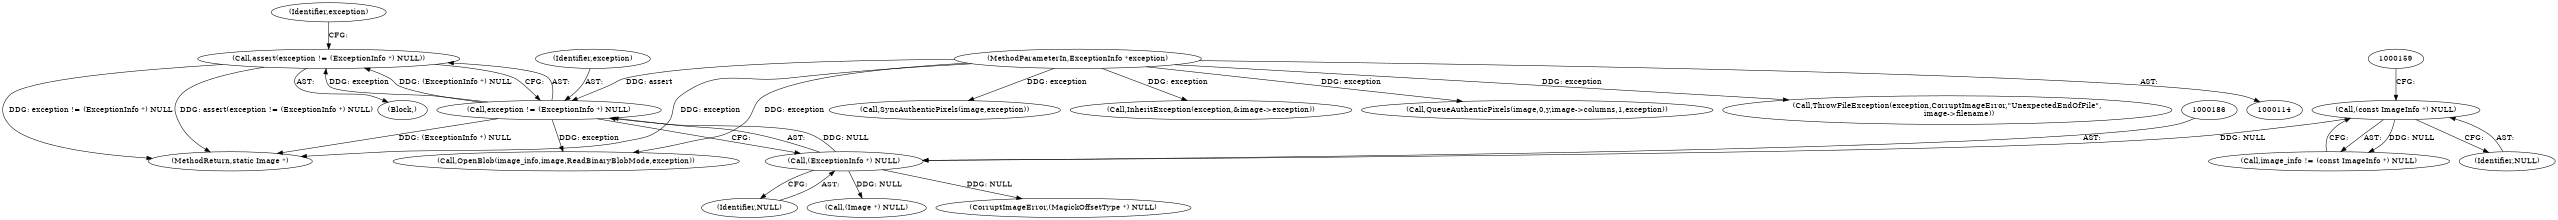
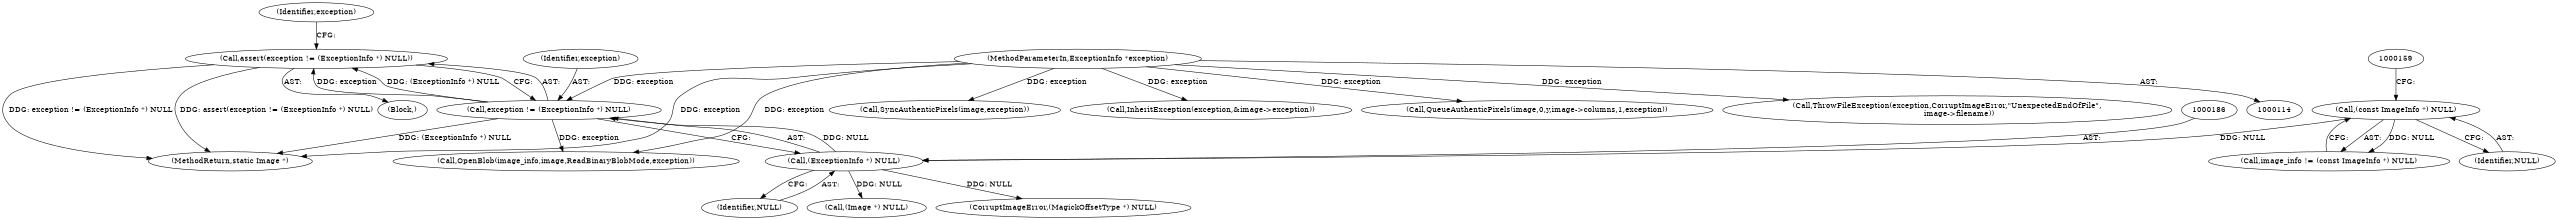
(650, 82) -> (644, 82)
